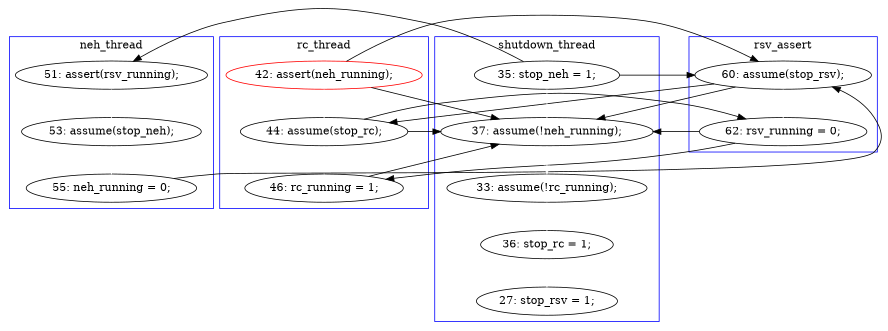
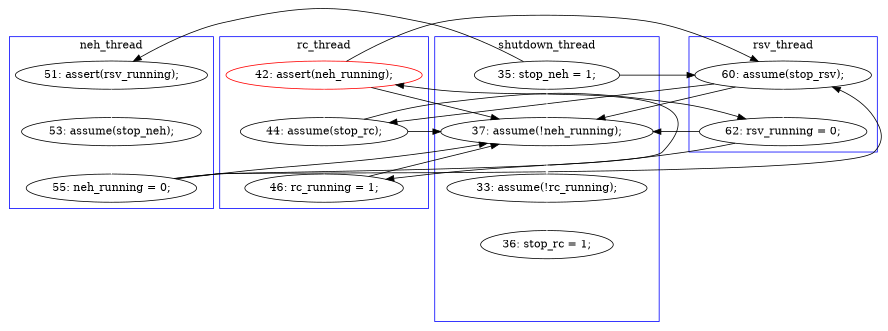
(783, 46) -> (783, 46)
none -> (670, 140)
none -> (336, 163)
(547, 301) -> none
